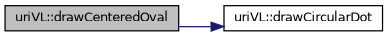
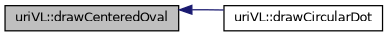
(195, 27) -> (208, 10)
